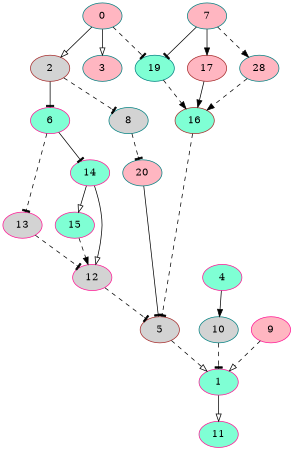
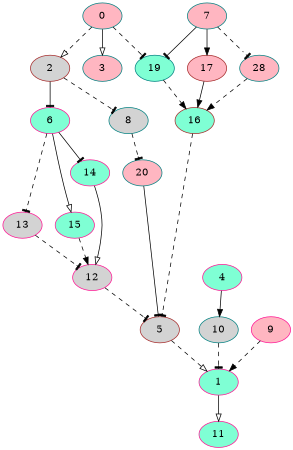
(79, 40) -> (79, 40)
(230, 40) -> (230, 40)
(83, 196) -> (60, 170)
(247, 353) -> (247, 353)
